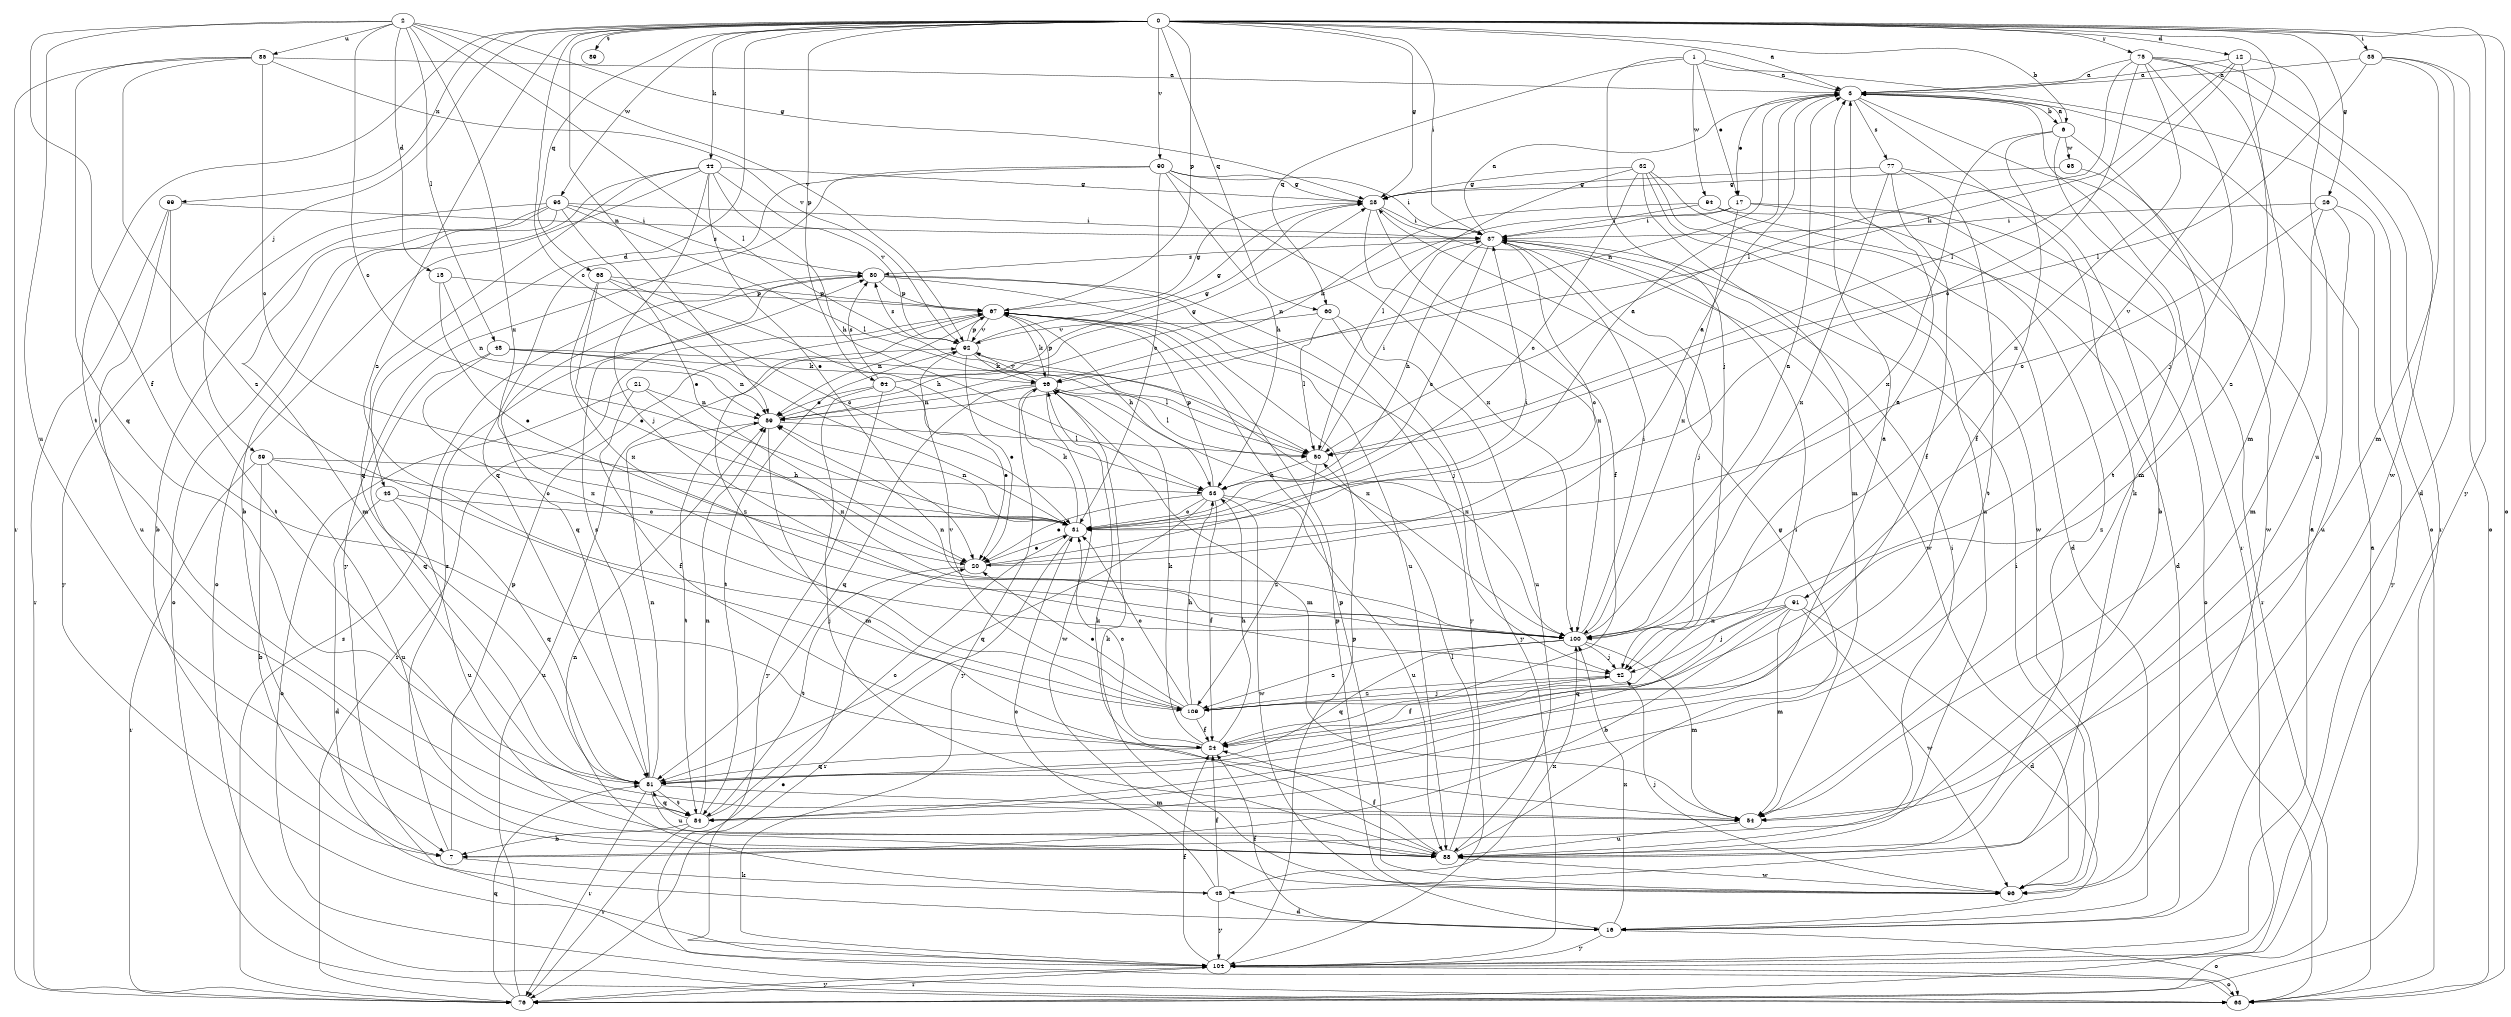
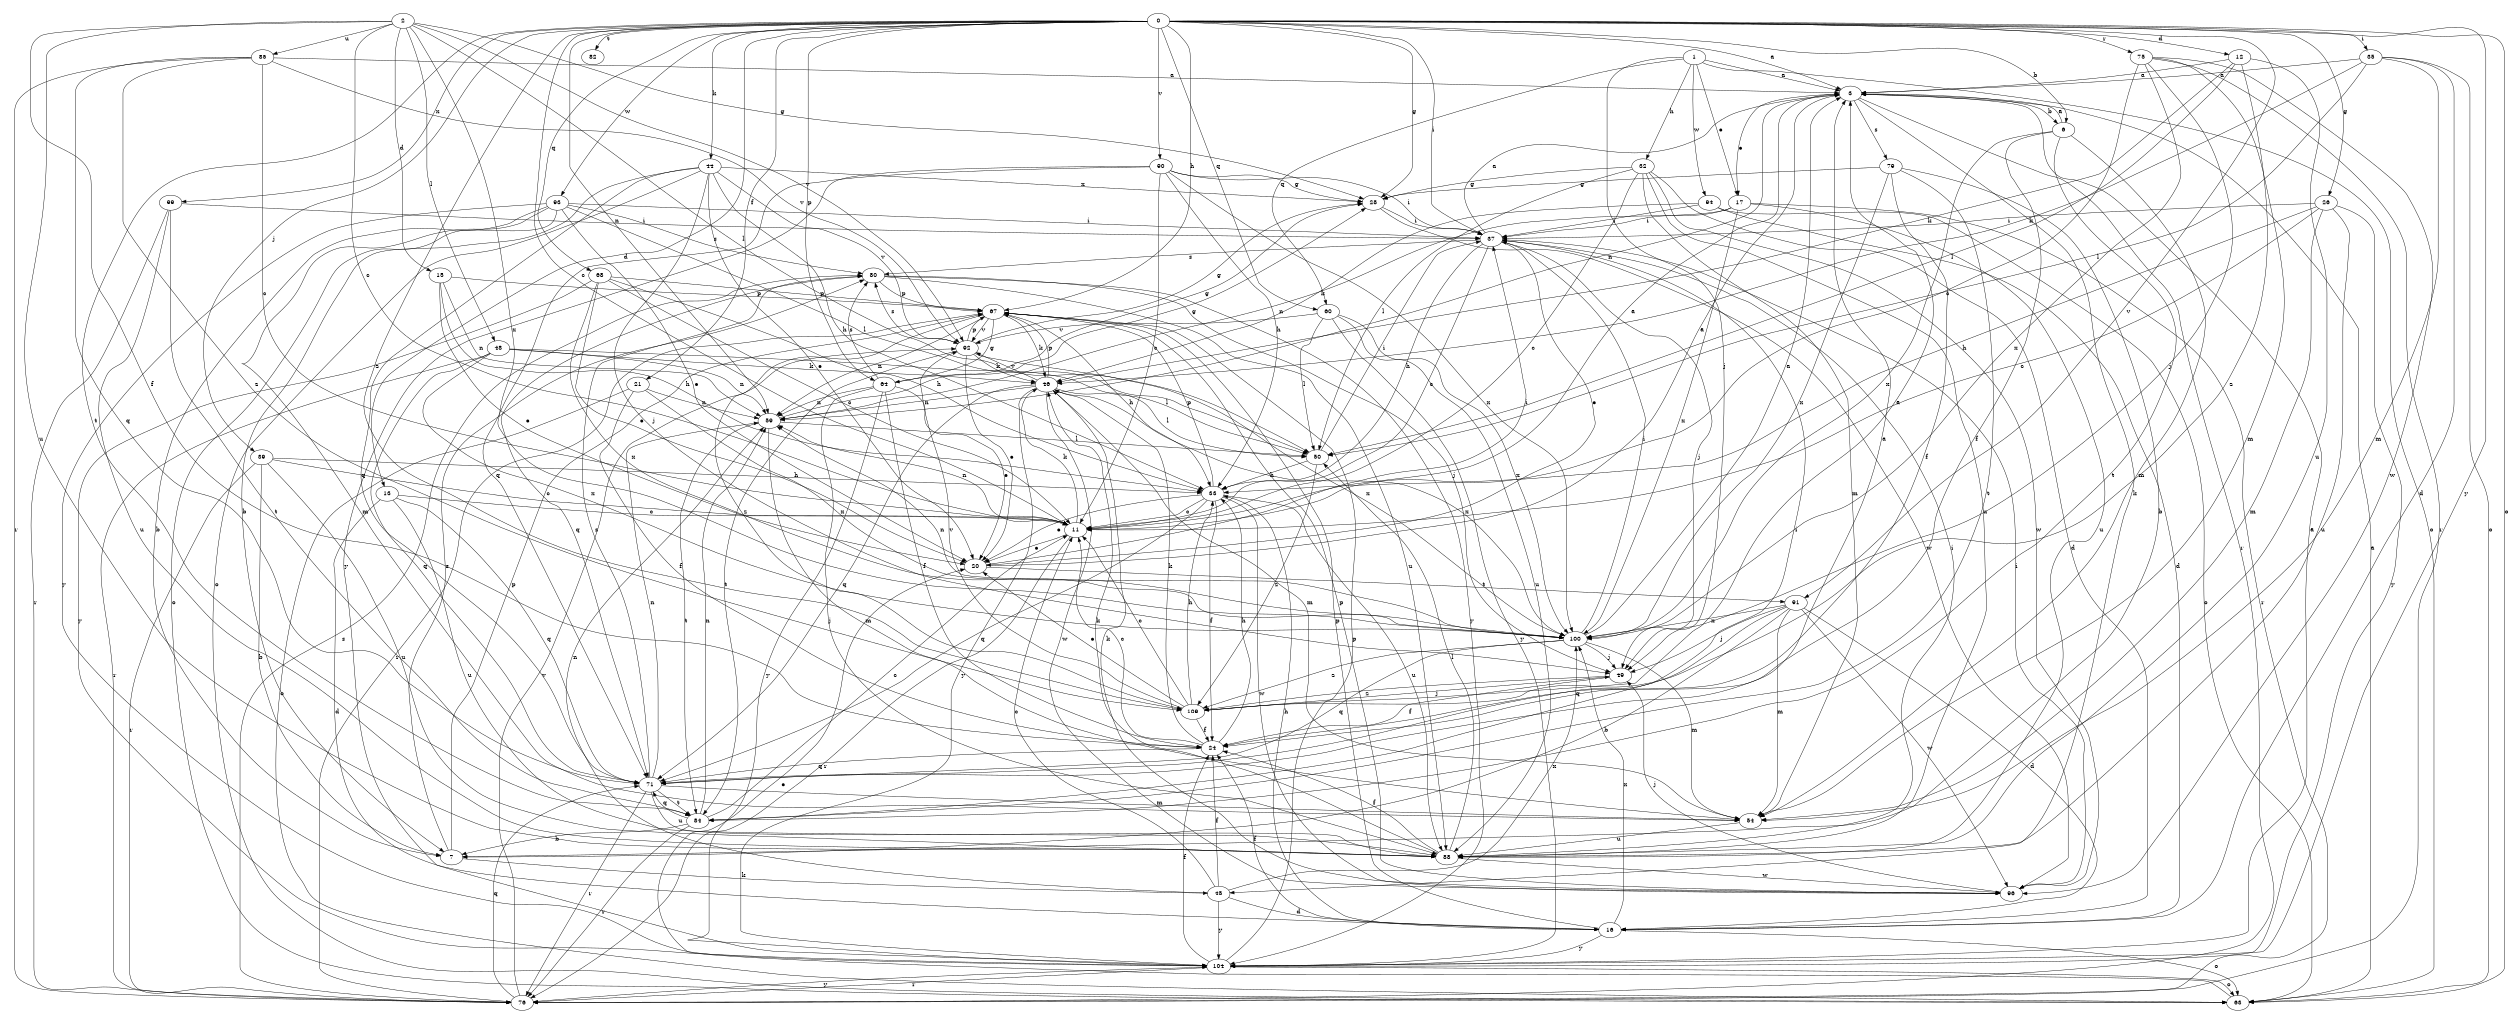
none -> (777, 49)
(593, 57) -> (593, 57)
(2001, 89) -> none
none -> (1670, 110)
(1192, 166) -> (1192, 166)
(1891, 166) -> (1891, 166)
(2071, 166) -> none
(1083, 185) -> (1083, 185)
(1775, 245) -> none
(1190, 270) -> (961, 367)
none -> (1763, 285)
(1549, 377) -> (1497, 432)
(819, 403) -> (819, 403)
(1594, 403) -> (1594, 403)
none -> (1814, 409)
none -> (766, 432)
(387, 494) -> (387, 494)
(1076, 530) -> (1076, 530)
(2102, 530) -> (2102, 530)
(1614, 541) -> (947, 636)
(1806, 578) -> none
(808, 655) -> (1384, 583)
(544, 676) -> (544, 676)
(1620, 676) -> (1620, 676)
none -> (113, 734)
(650, 785) -> (650, 785)
none -> (1275, 815)
none -> (204, 816)
